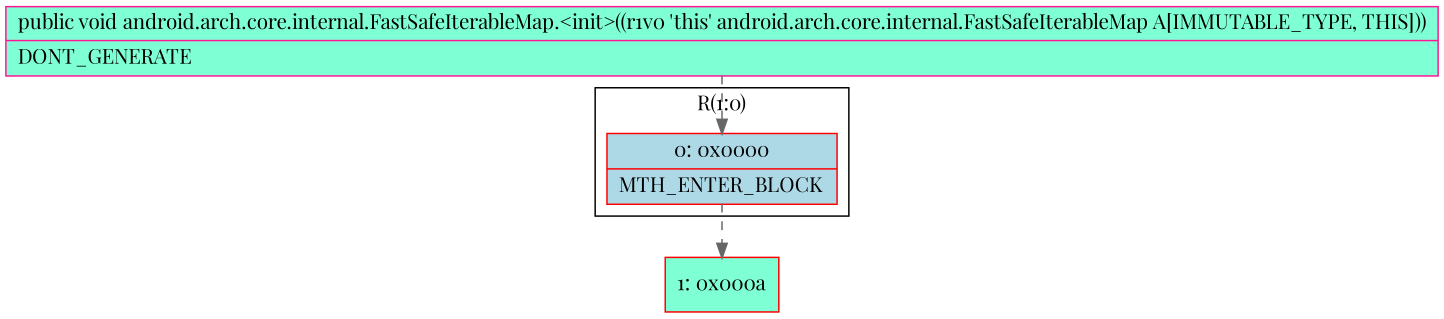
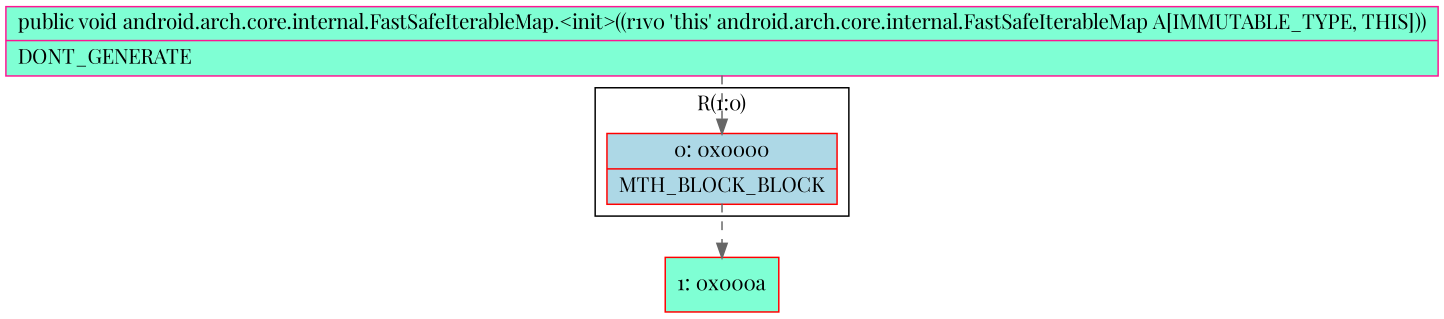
(721, 186) -> (722, 186)
